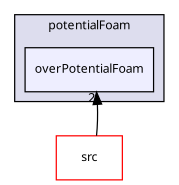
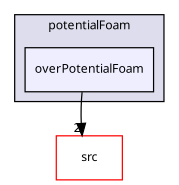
(98, 120) -> (81, 109)
